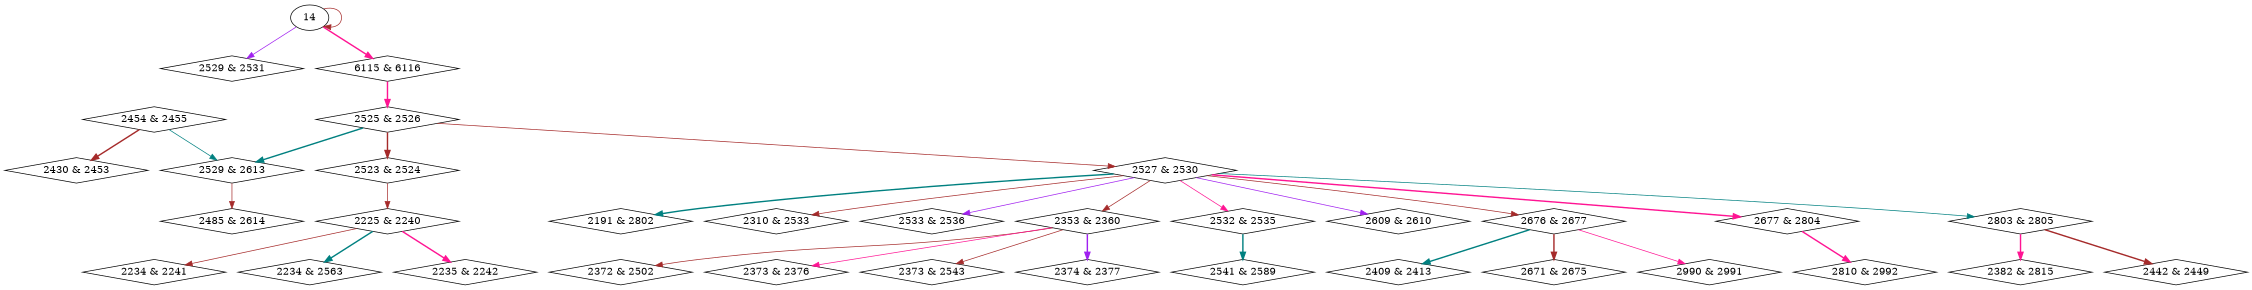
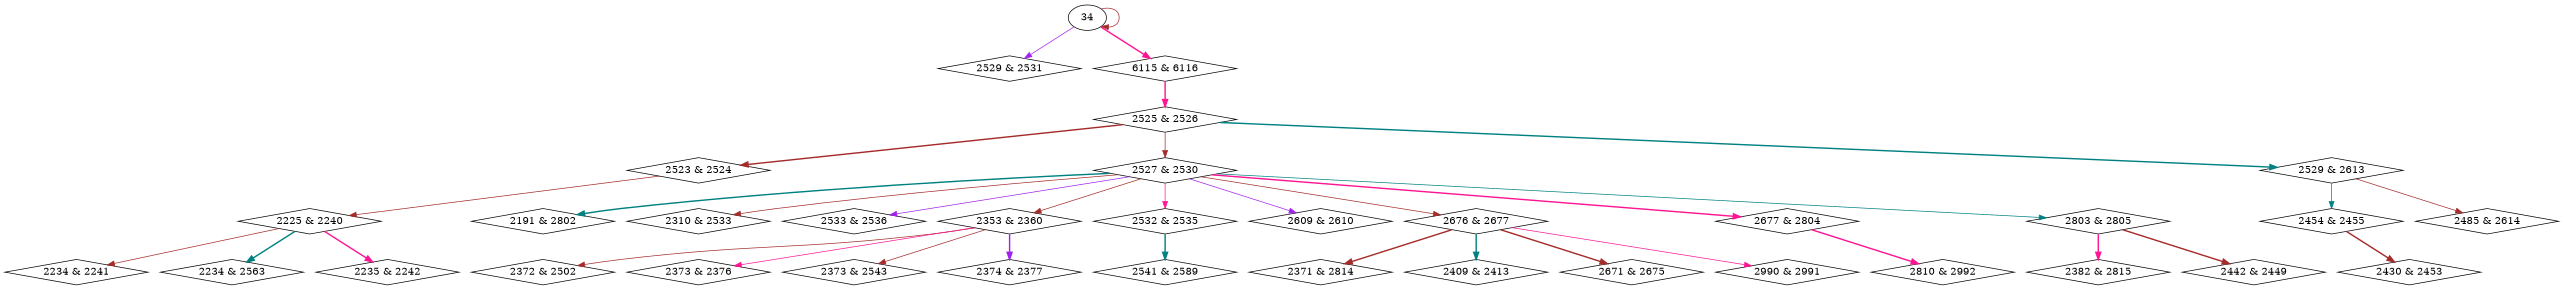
(310, 18) -> (1087, 18)
(190, 143) -> (2332, 192)
none -> (1321, 272)
